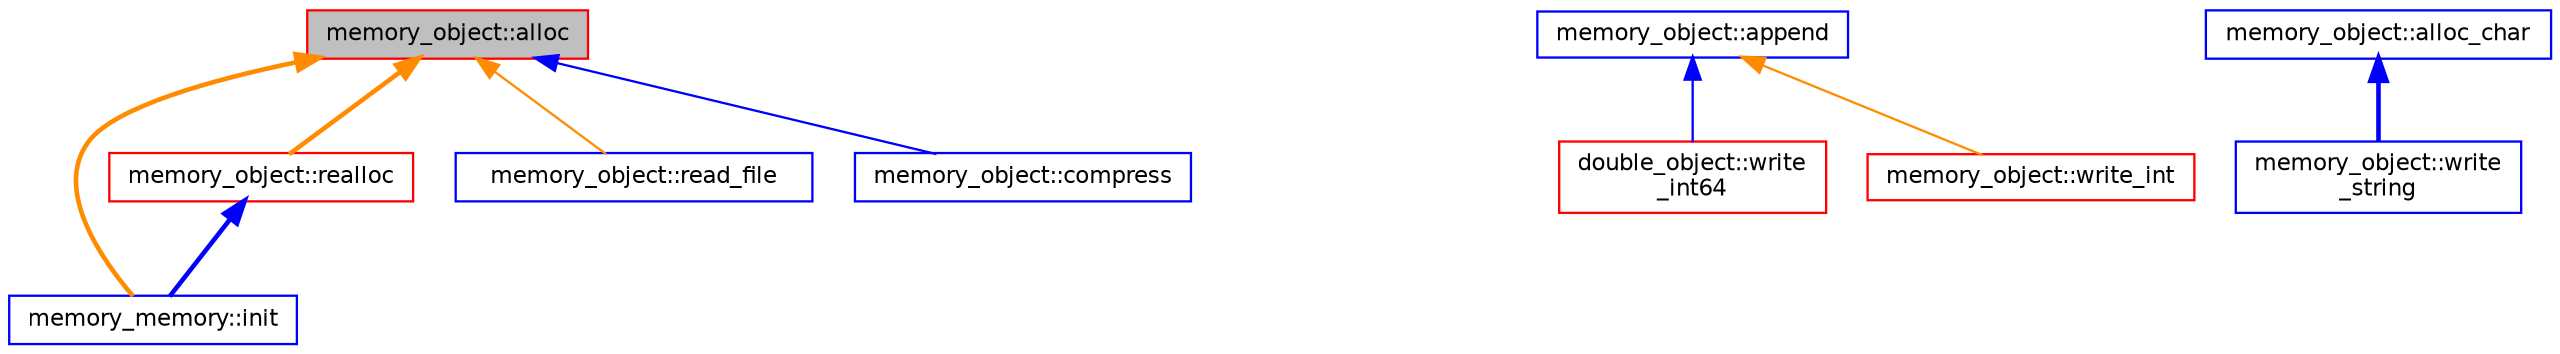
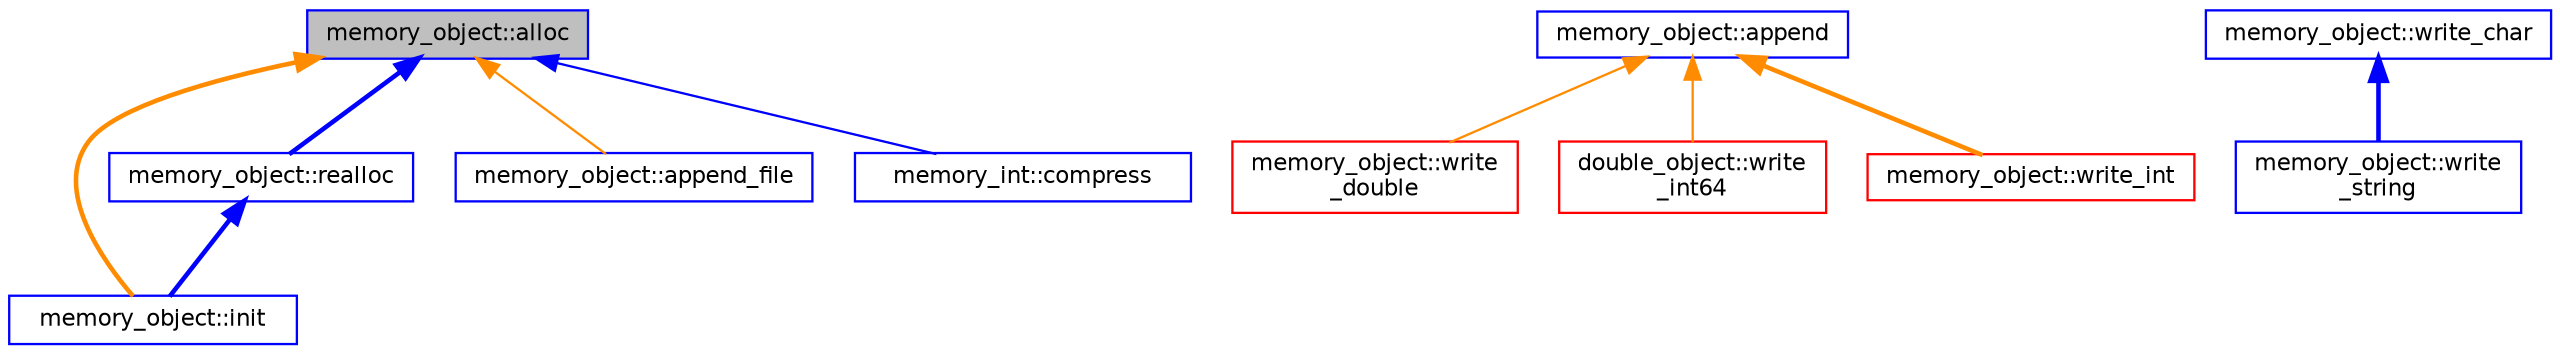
(448, 35) -> (448, 35)
(2378, 35) -> (2378, 35)
(1873, 110) -> (1873, 110)
(1693, 111) -> (1693, 111)
(345, 113) -> (345, 113)
(261, 177) -> (261, 177)
(634, 177) -> (634, 177)
(1023, 177) -> (1023, 177)
none -> (1375, 177)
(153, 320) -> (153, 320)
